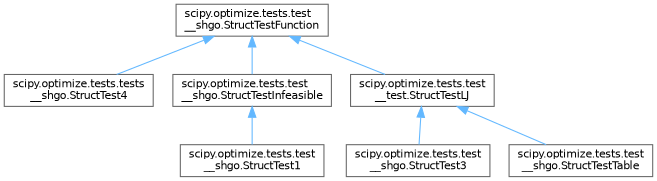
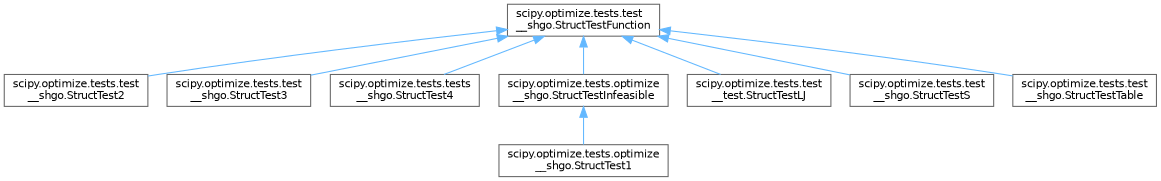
none -> (76, 90)
(252, 90) -> (584, 90)
none -> (922, 90)
(507, 128) -> (842, 52)
(420, 131) -> (404, 57)
(252, 161) -> (584, 161)
